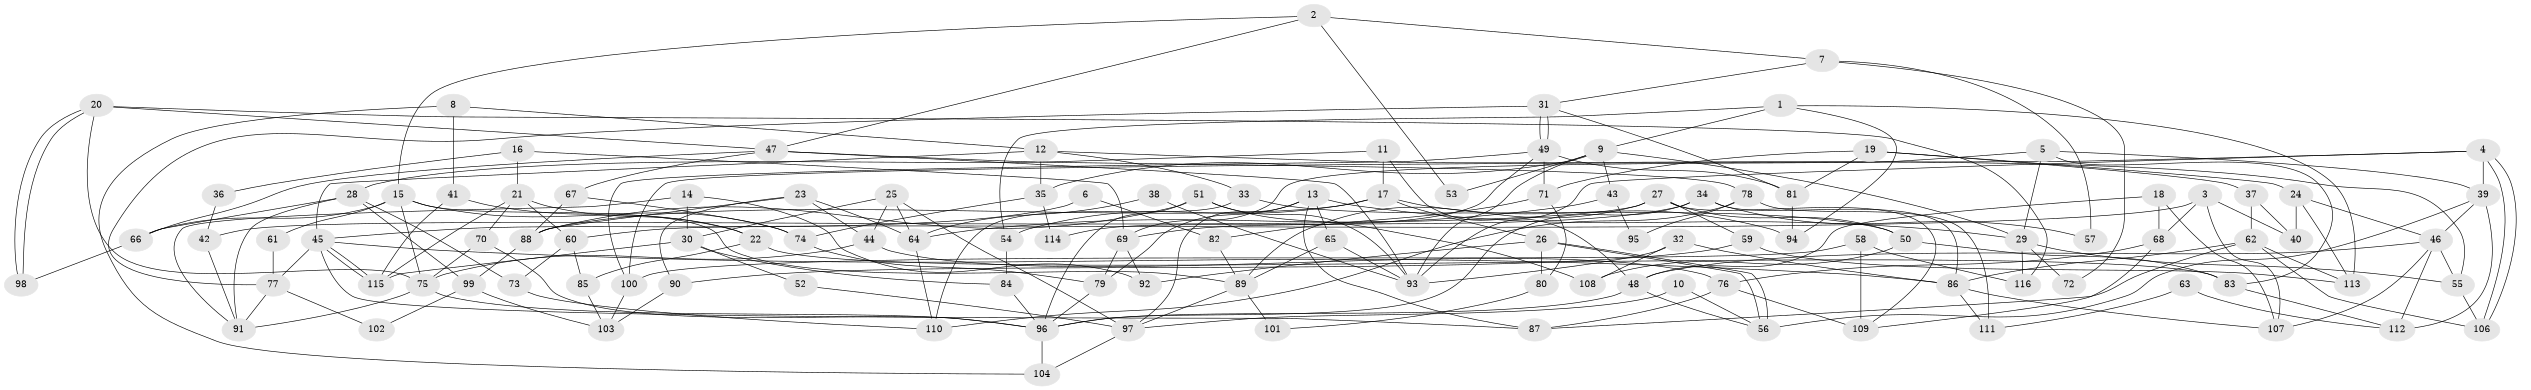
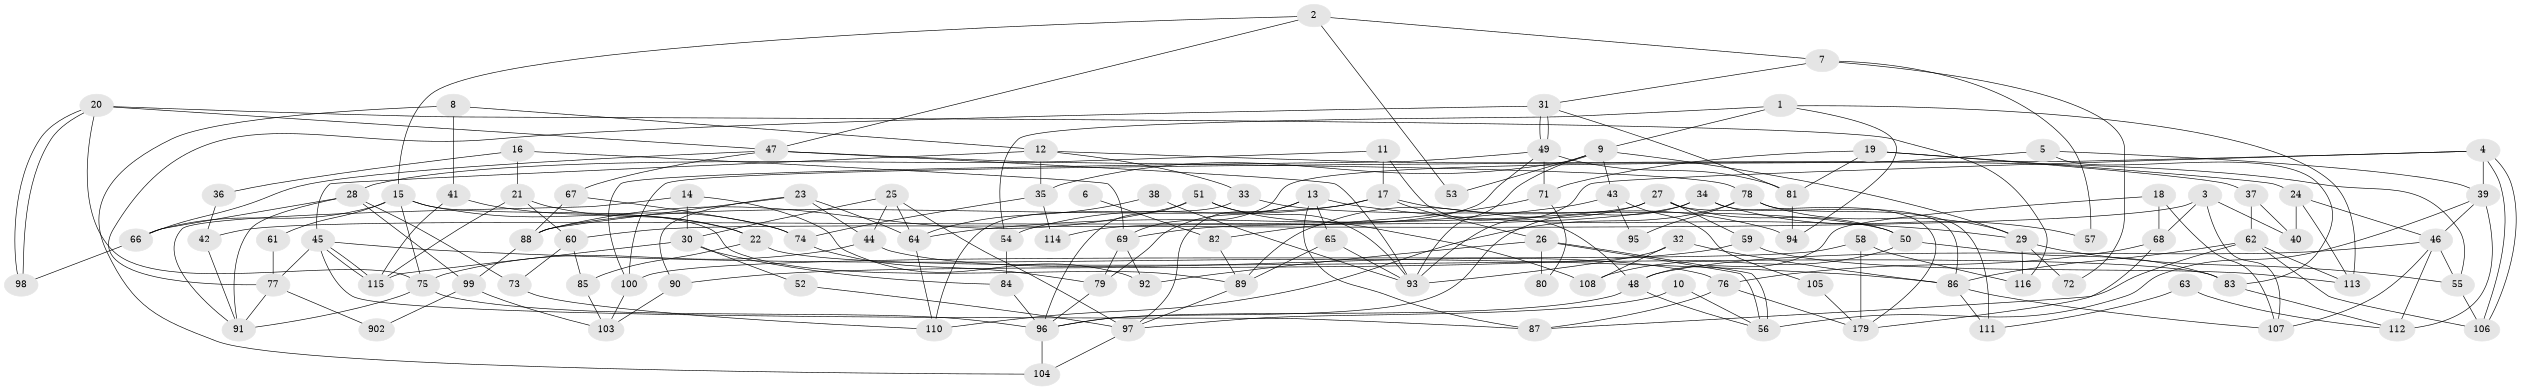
(2032, 195) -> (1865, 219)
(631, 227) -> none
(481, 240) -> none
none -> (1815, 285)
(377, 330) -> (377, 330)
(1273, 330) -> none
(1861, 330) -> (1861, 330)
